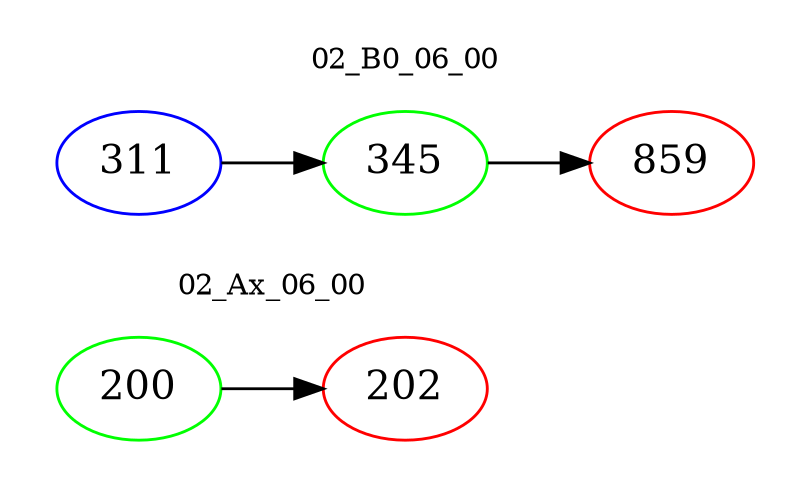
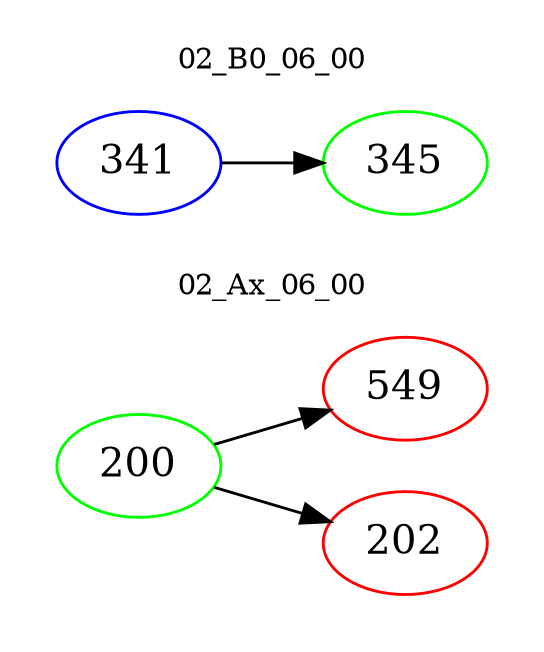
(139, 163) -> (139, 163)
(672, 163) -> none
none -> (405, 389)
